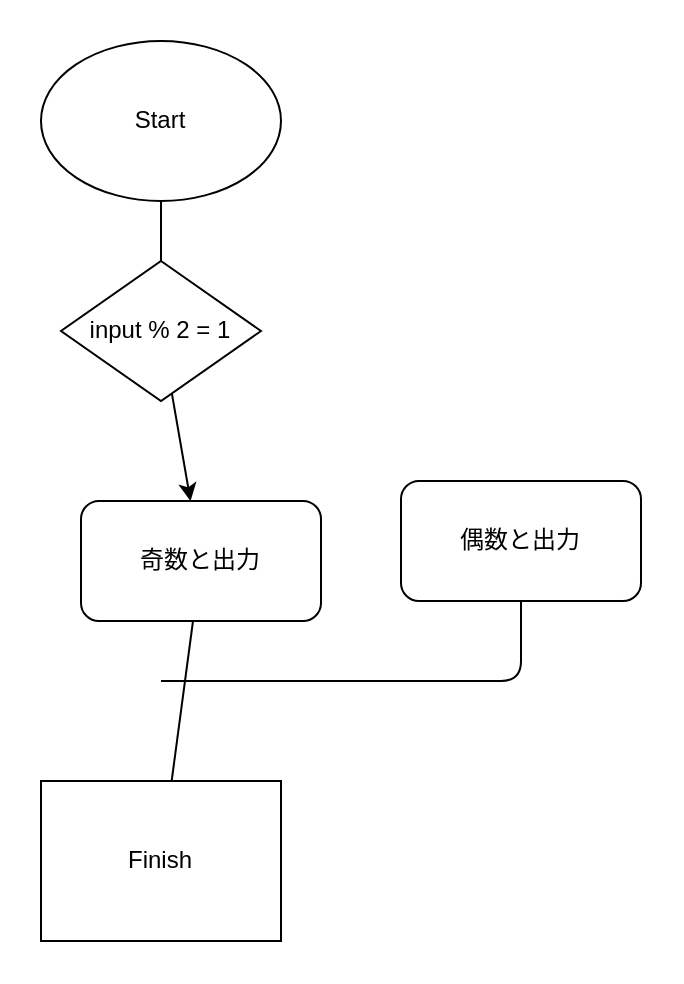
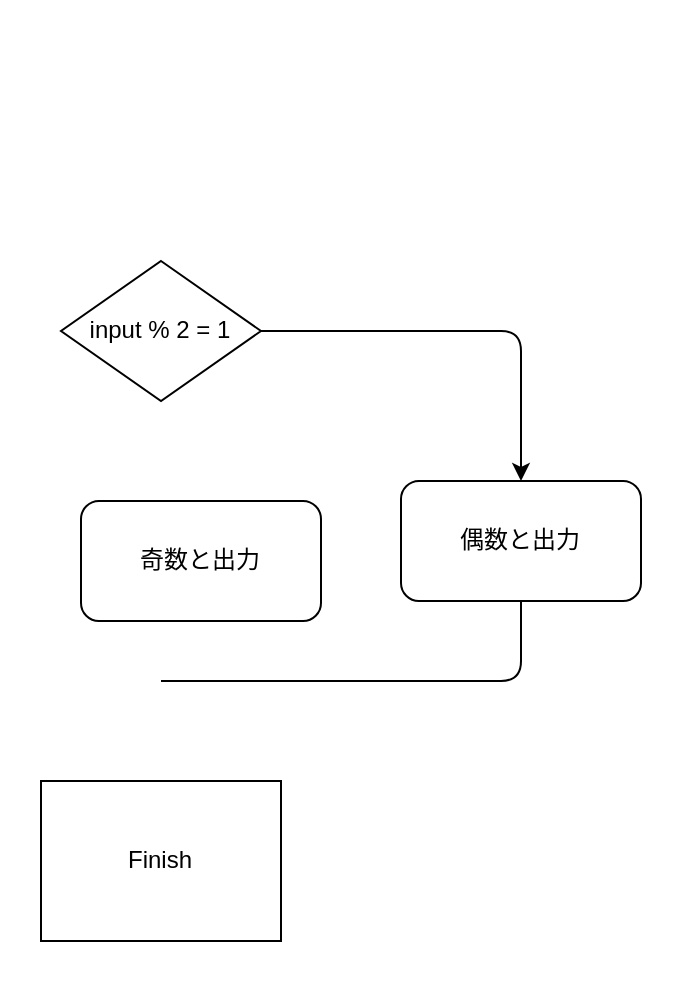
(161, 121) -> none
(161, 231) -> none
none -> (452, 331)
(180, 441) -> none
(182, 701) -> none
